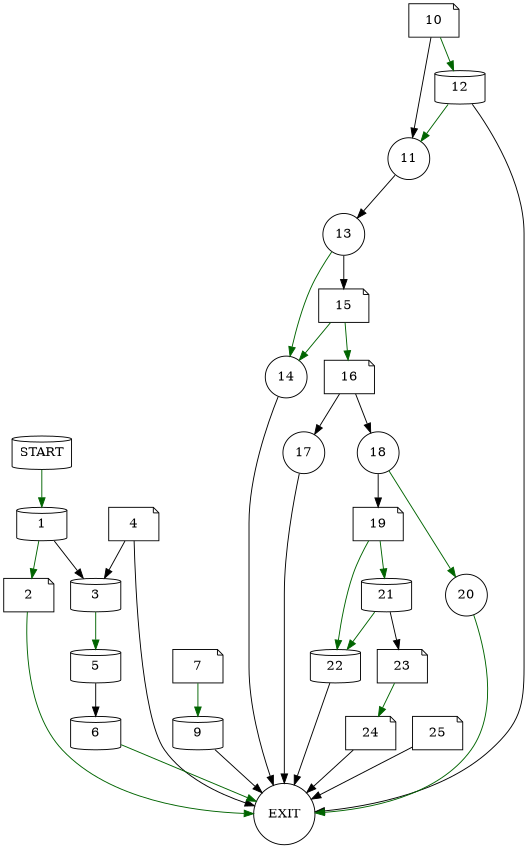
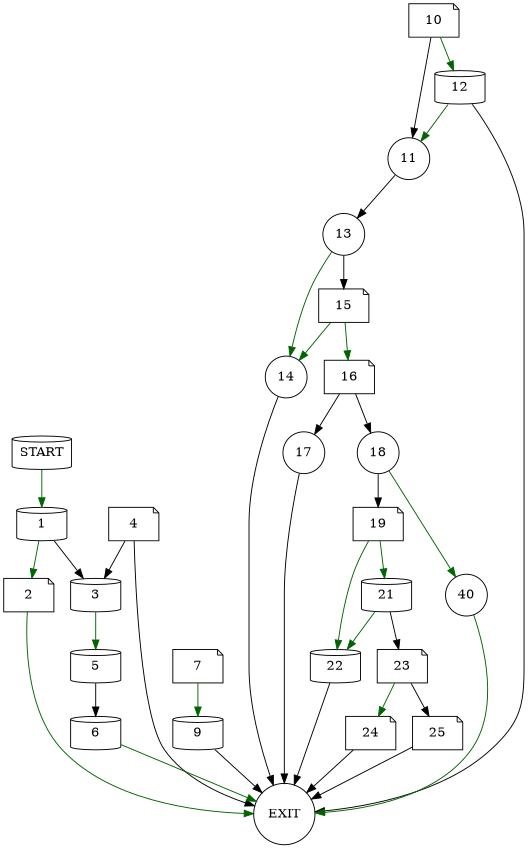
(466, 595) -> (466, 595)
none -> (418, 696)
